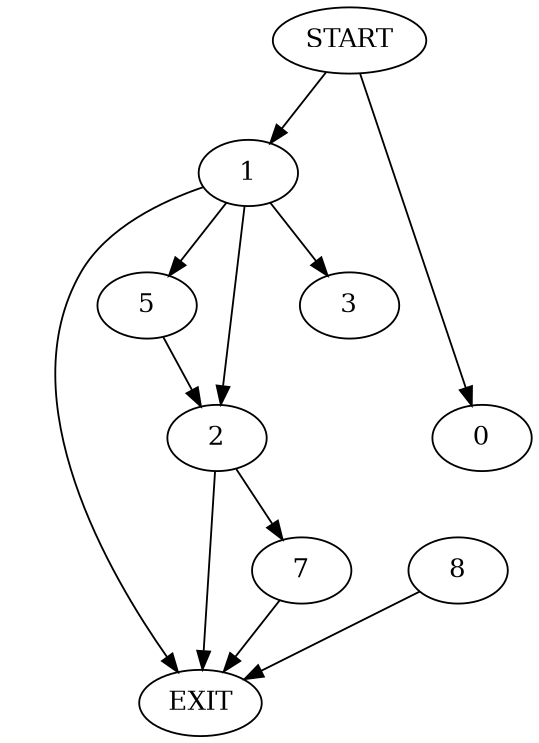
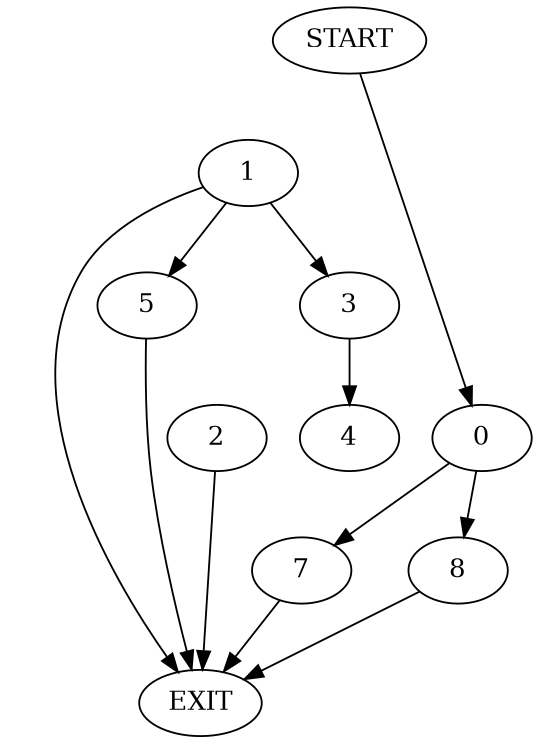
(304, 100) -> none
(234, 296) -> none
(178, 363) -> (154, 497)
none -> (350, 438)
none -> (472, 495)
(254, 496) -> (400, 499)
